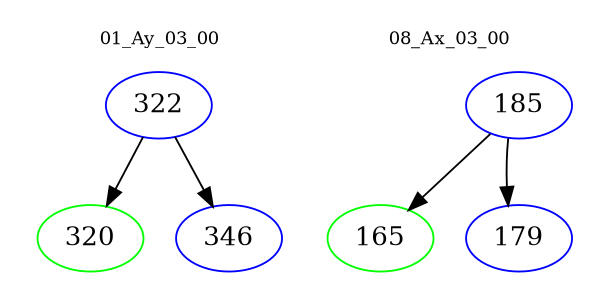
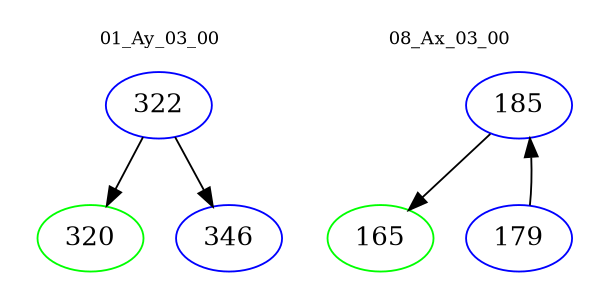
(507, 163) -> (531, 181)
